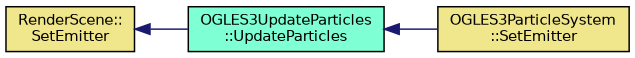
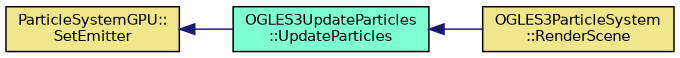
(70, 29) -> (93, 29)
(534, 29) -> (578, 29)
